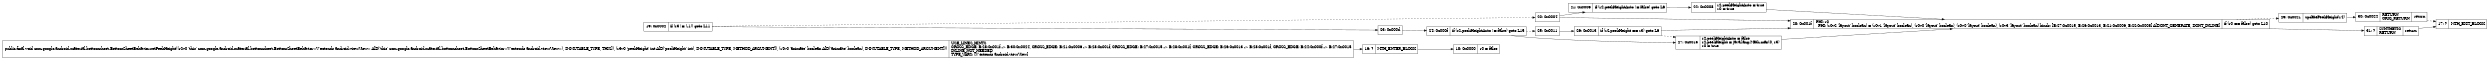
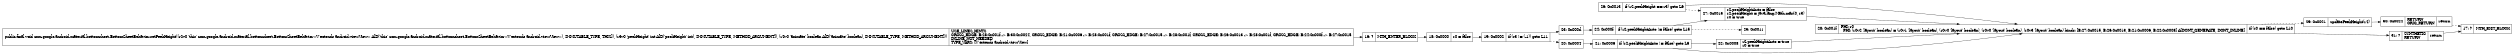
(1674, 19) -> (1847, 51)
(1566, 31) -> none
none -> (1476, 37)
